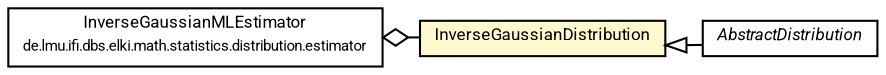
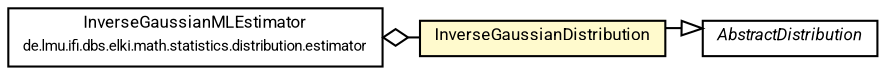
(694, 45) -> (673, 28)
